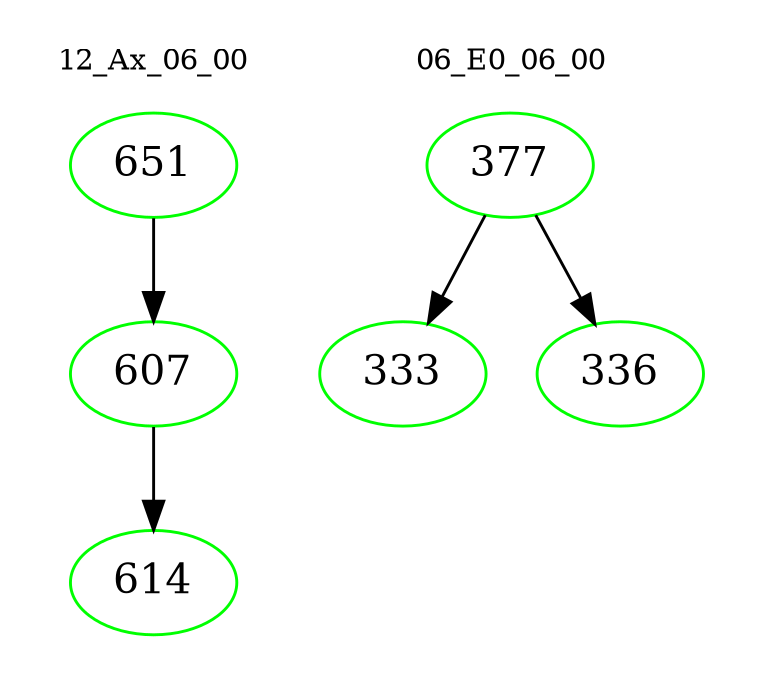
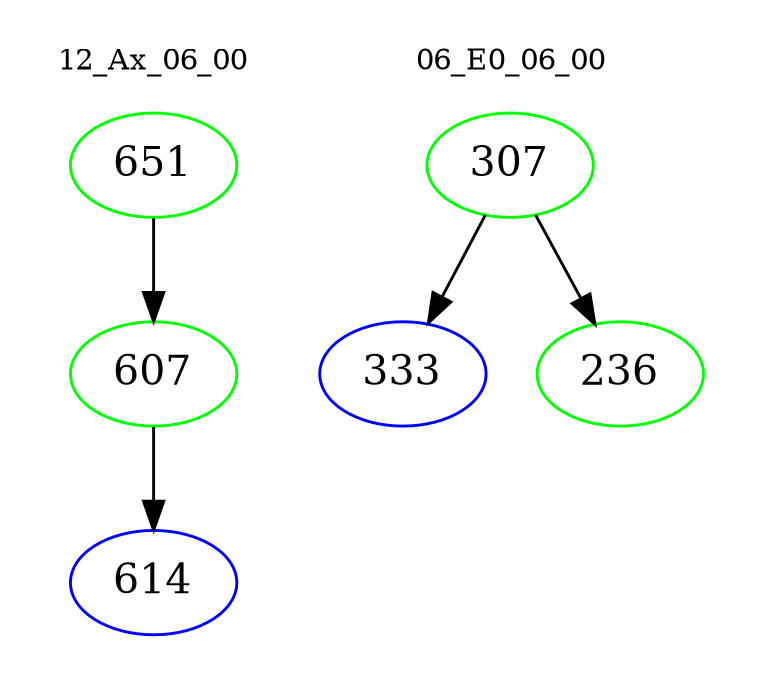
(510, 165) -> (510, 165)
(403, 374) -> (403, 374)
(620, 374) -> (620, 374)
(154, 583) -> (154, 583)
